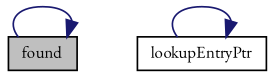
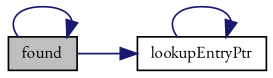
none -> (99, 54)
